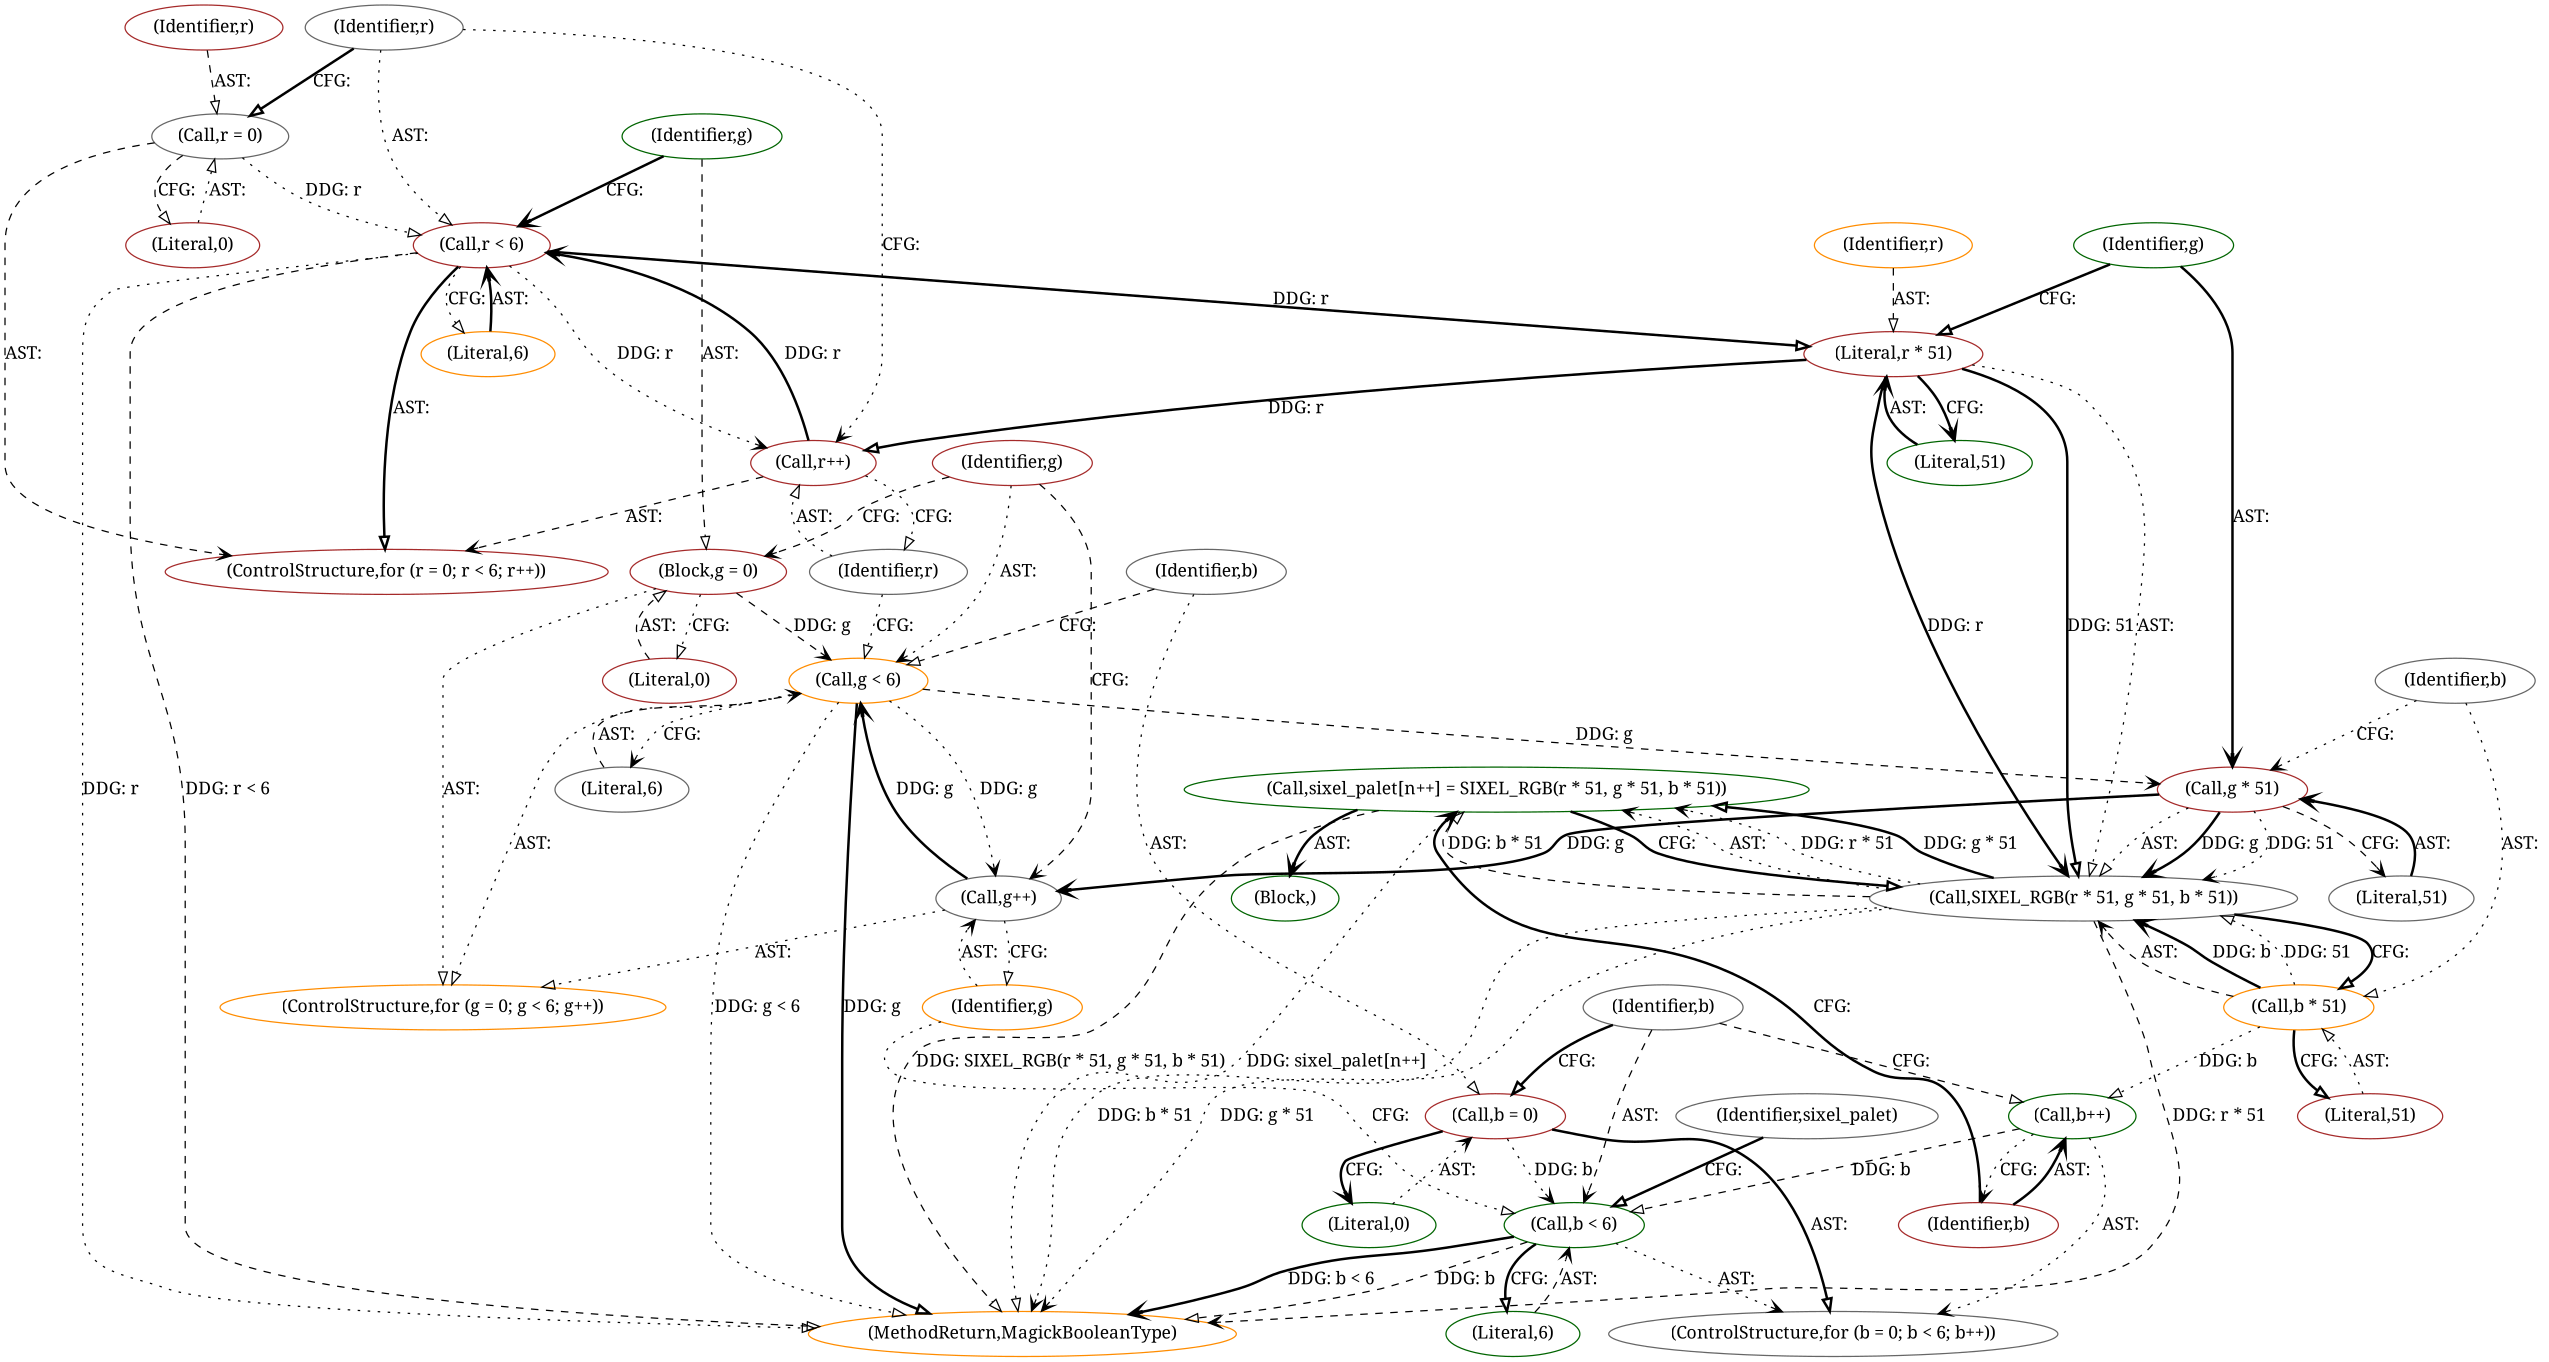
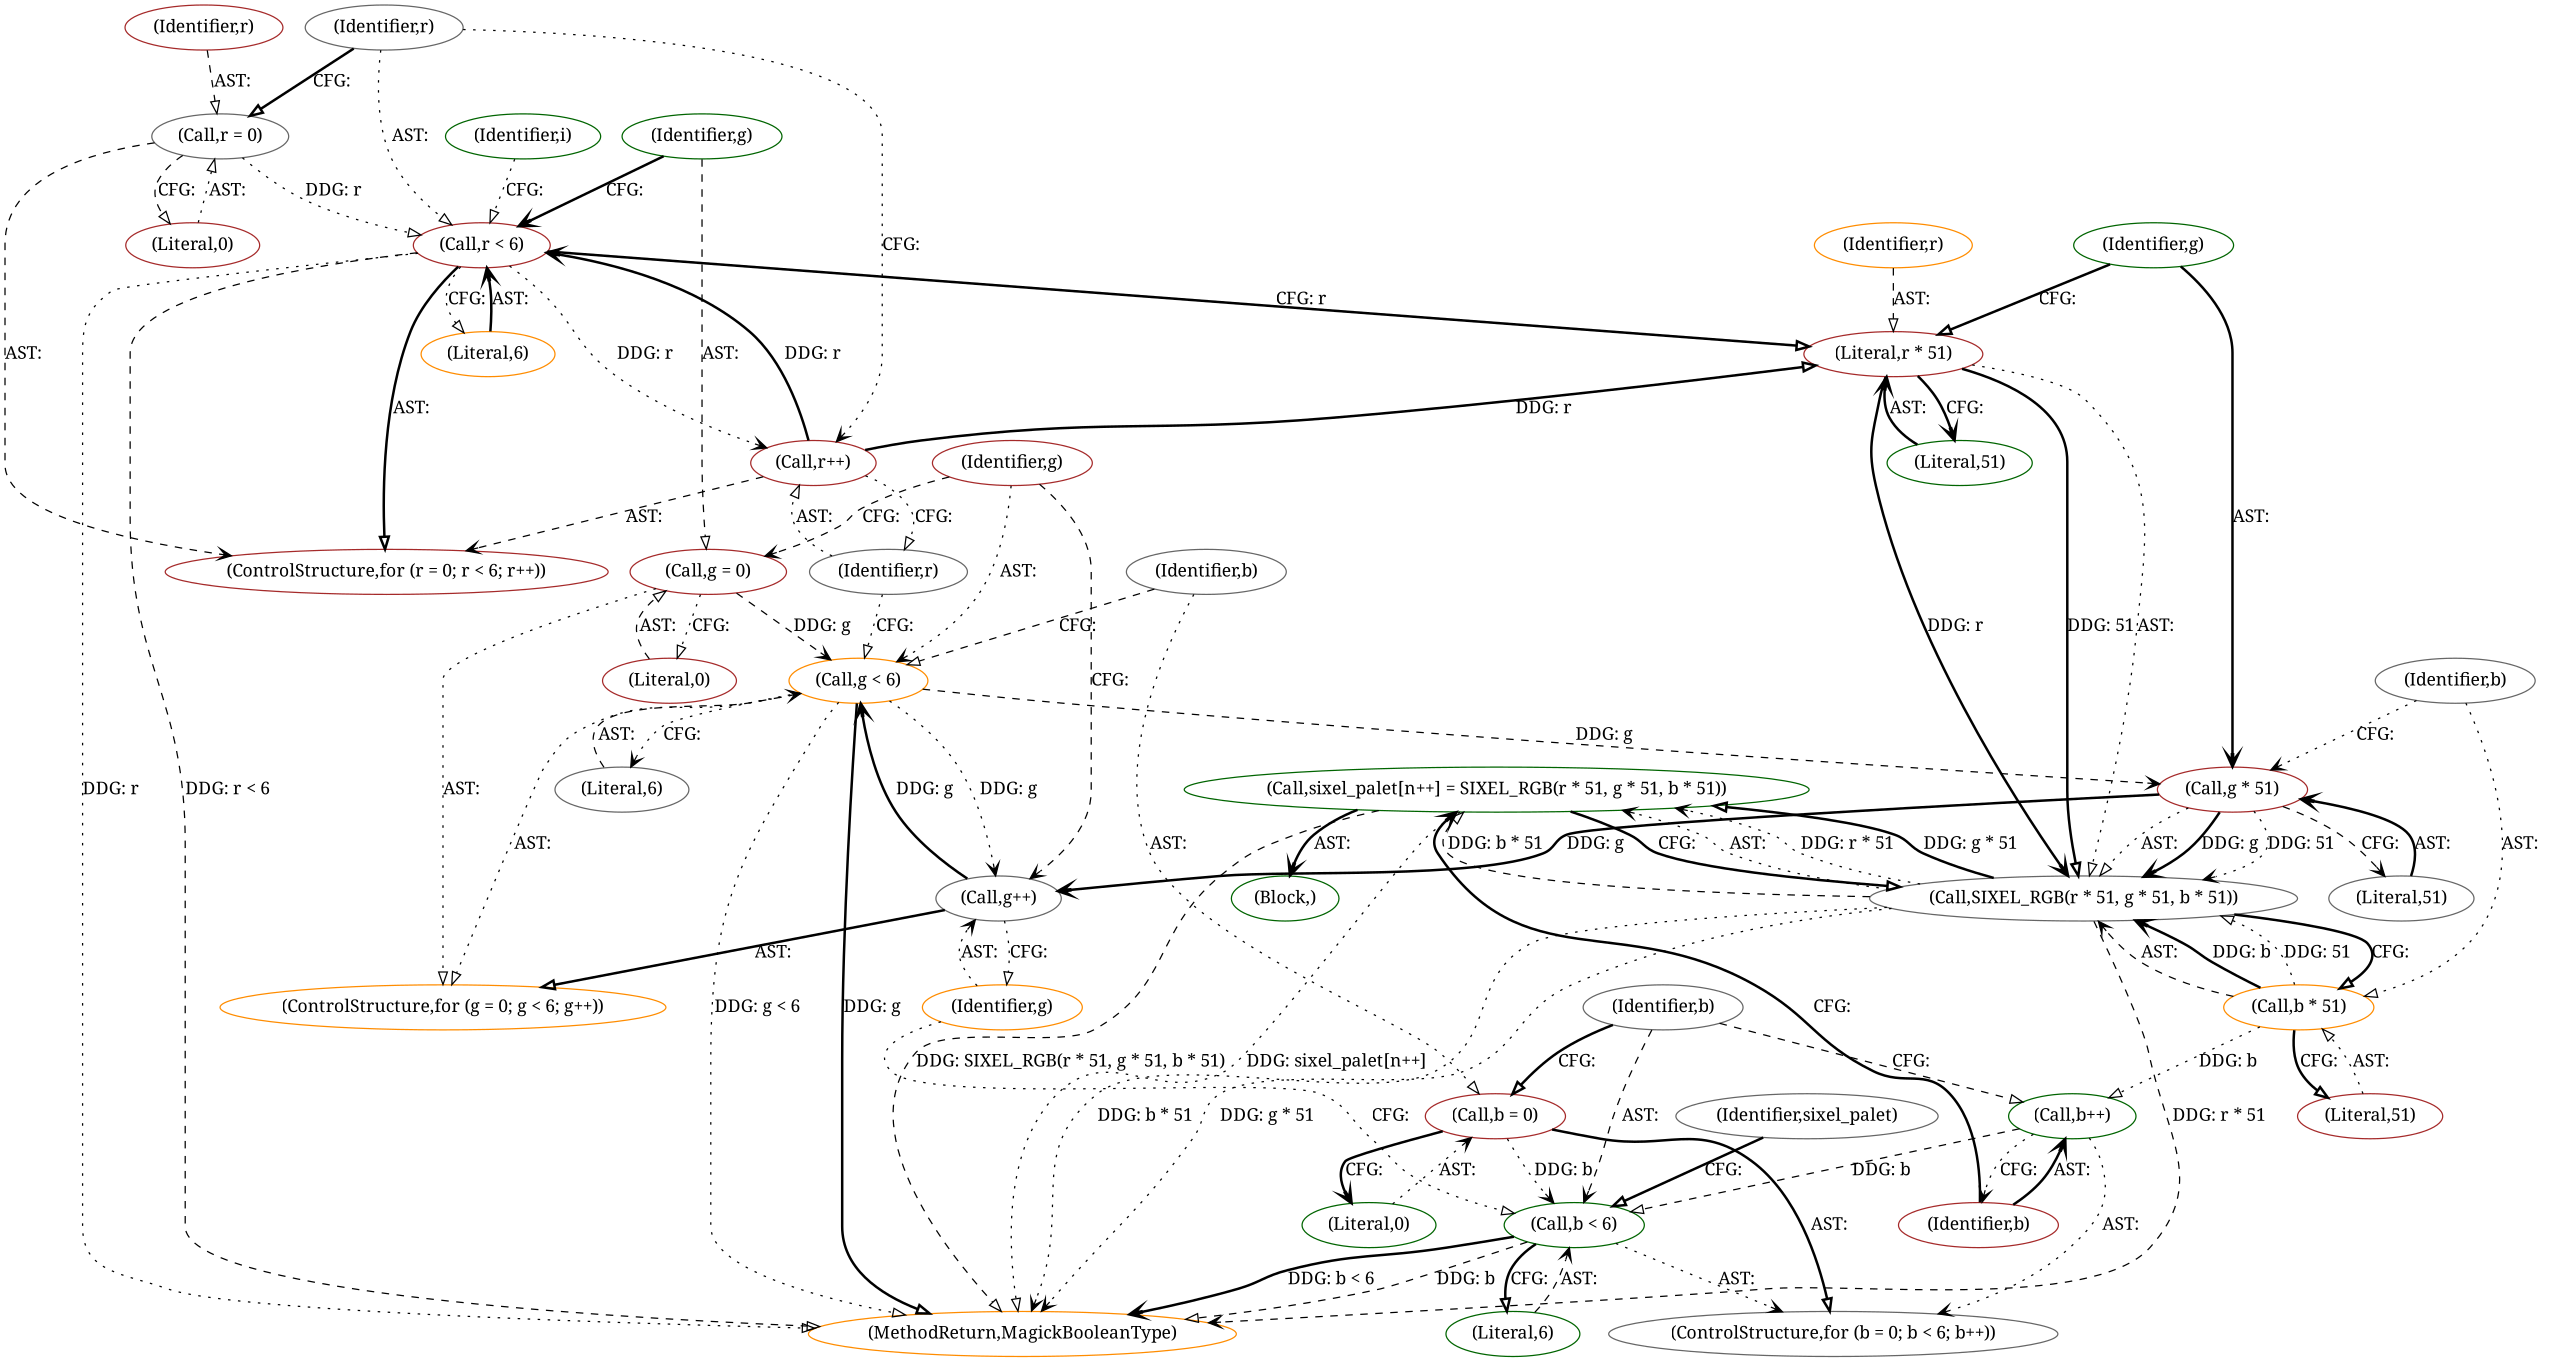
none -> (523, 136)
(1301, 300) -> (1301, 300)
(1341, 393) -> (1335, 418)
(708, 572) -> (708, 572)
(750, 947) -> (750, 947)
